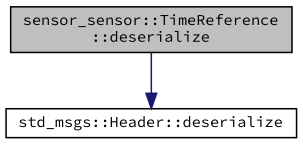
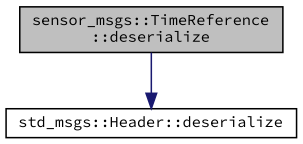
(151, 30) -> (151, 30)
